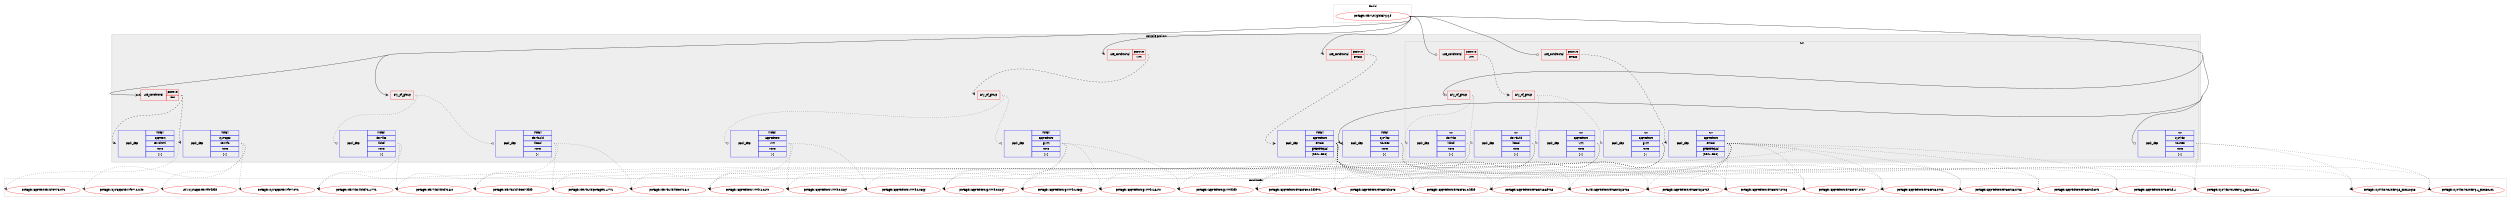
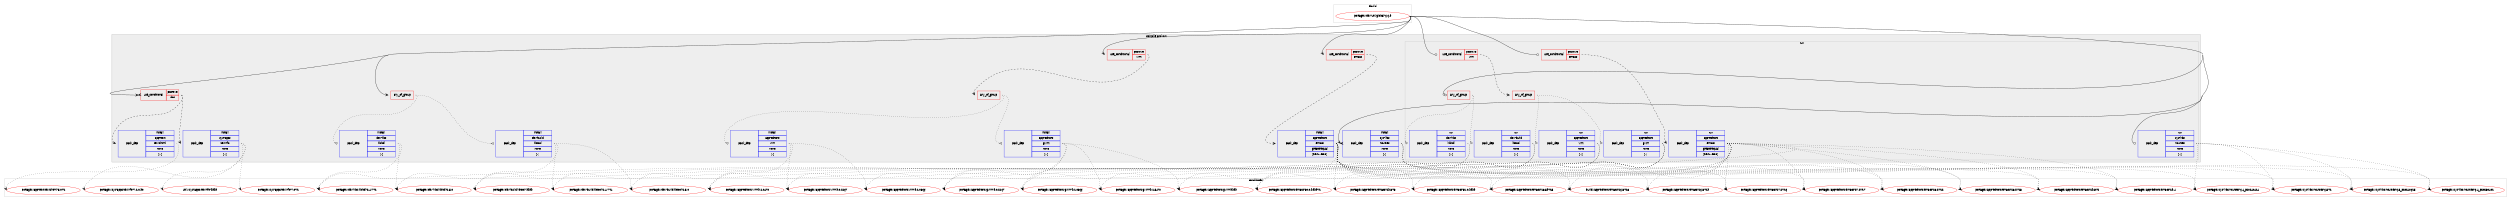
(591, 190) -> (591, 190)
none -> (2311, 190)
